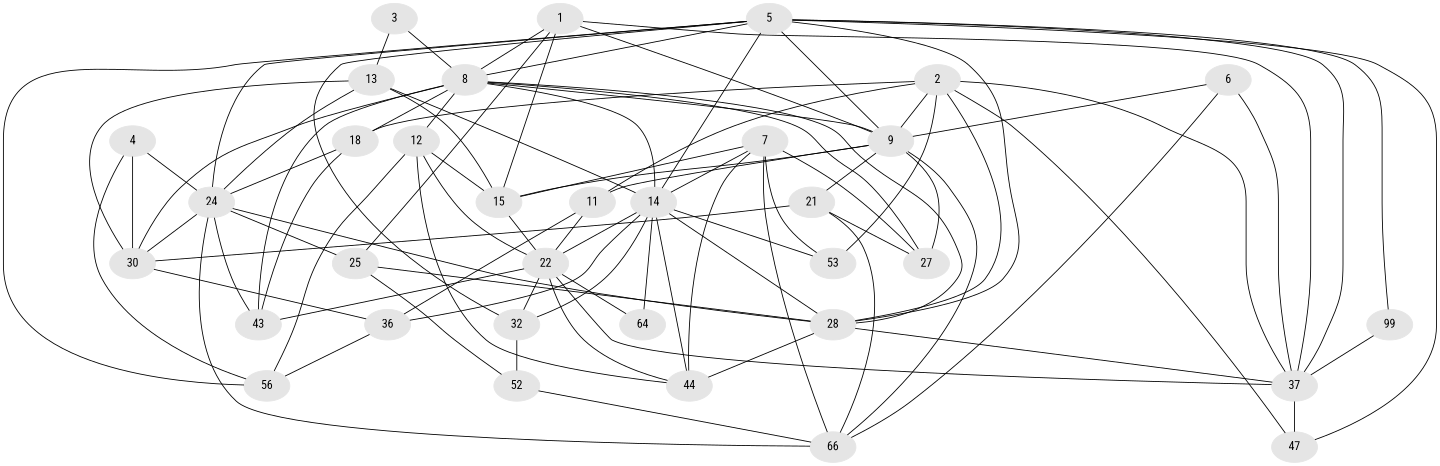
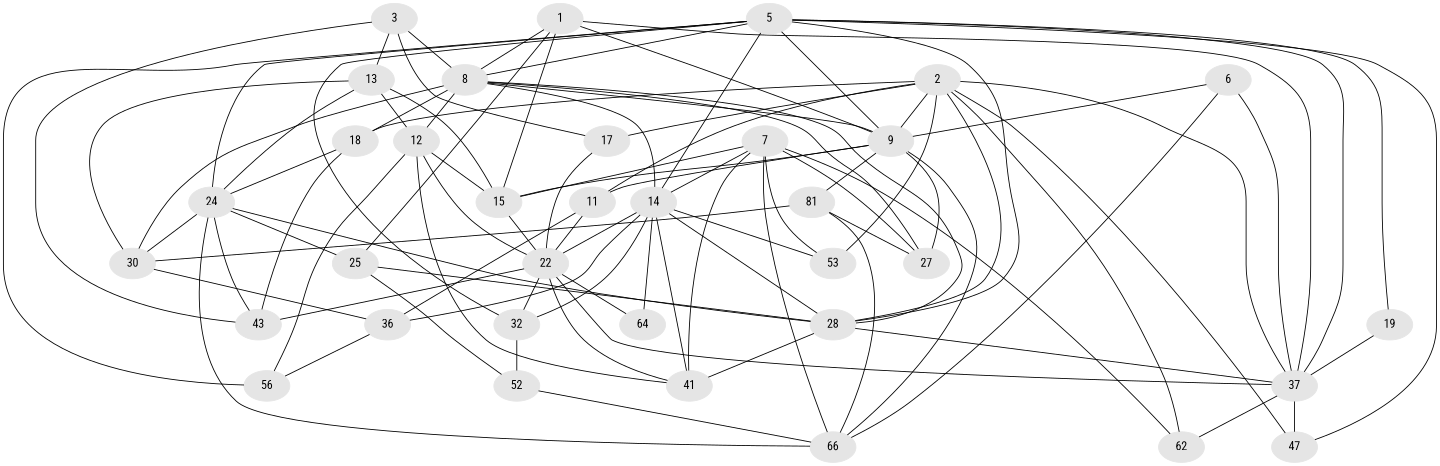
(514, 140) -> (394, 111)
(133, 141) -> none
none -> (607, 141)
(300, 154) -> (47, 116)
(812, 202) -> (812, 202)
(1390, 325) -> (1390, 325)
(689, 386) -> (689, 386)
none -> (1182, 447)
